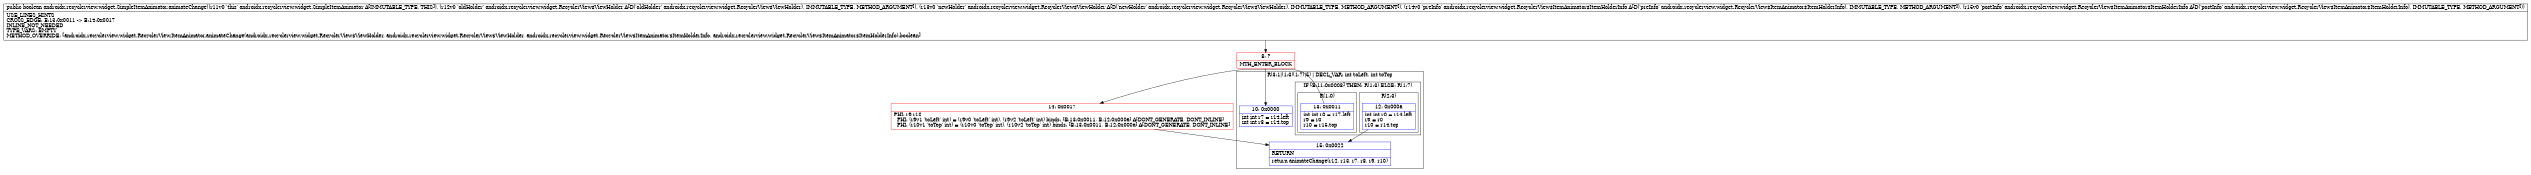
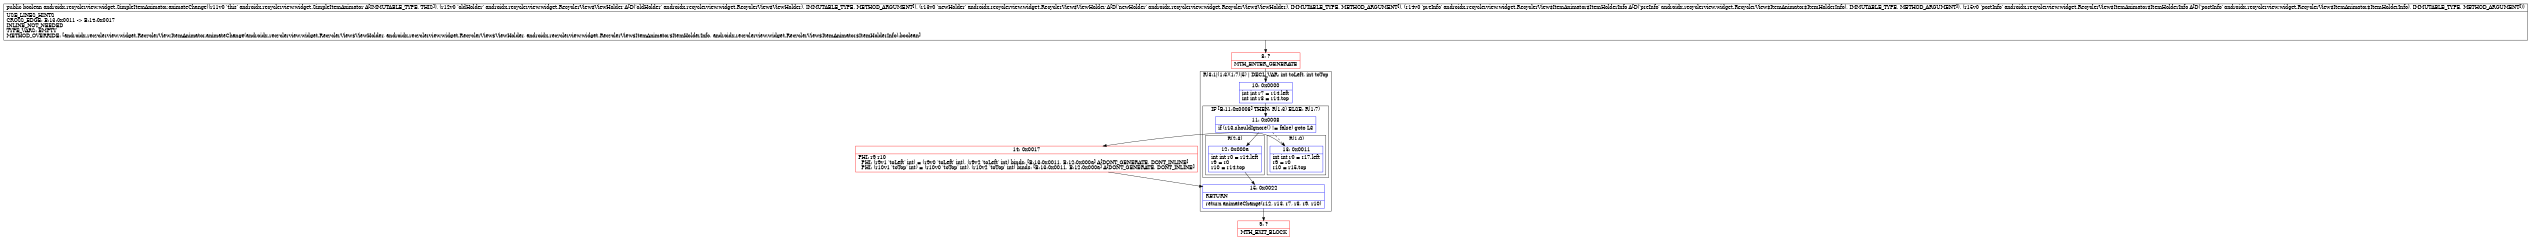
(1266, 64) -> (1266, 64)
none -> (1266, 125)
none -> (1264, 229)
